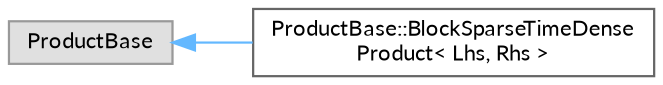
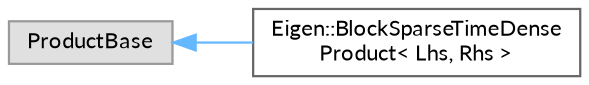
(454, 43) -> (417, 43)
